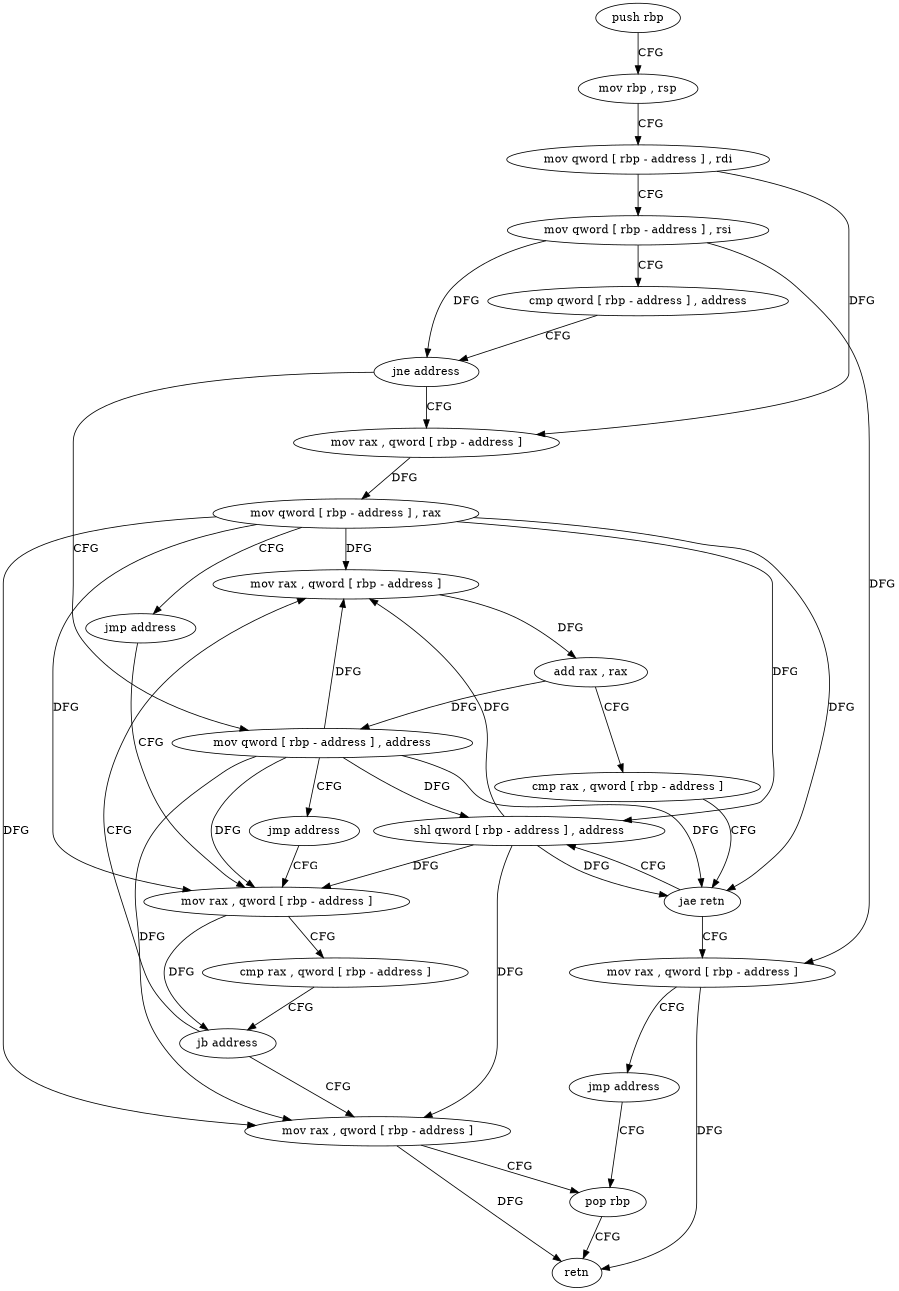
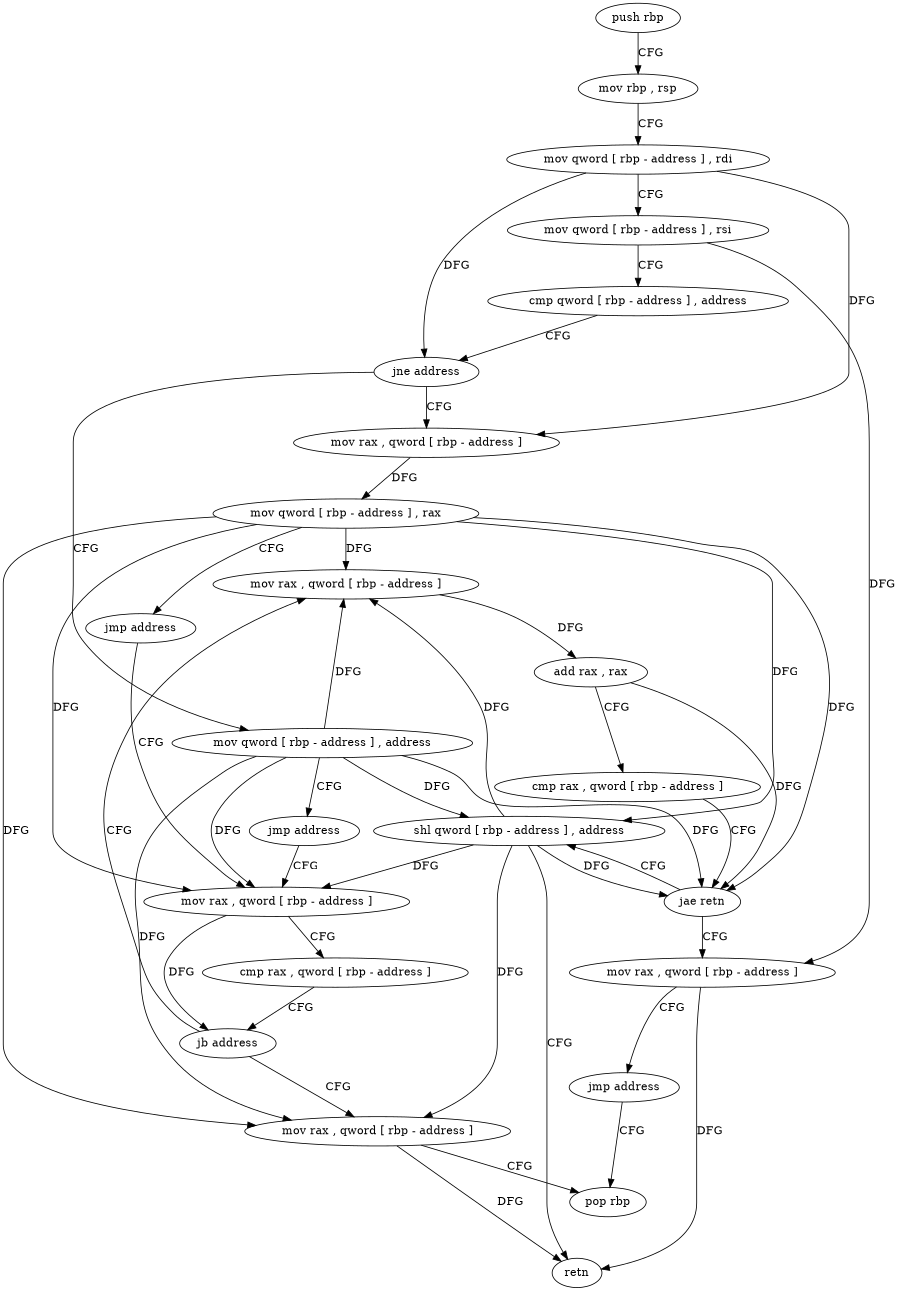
(467, 275) -> (470, 232)
(456, 700) -> (756, 757)
(594, 1234) -> (547, 1049)
